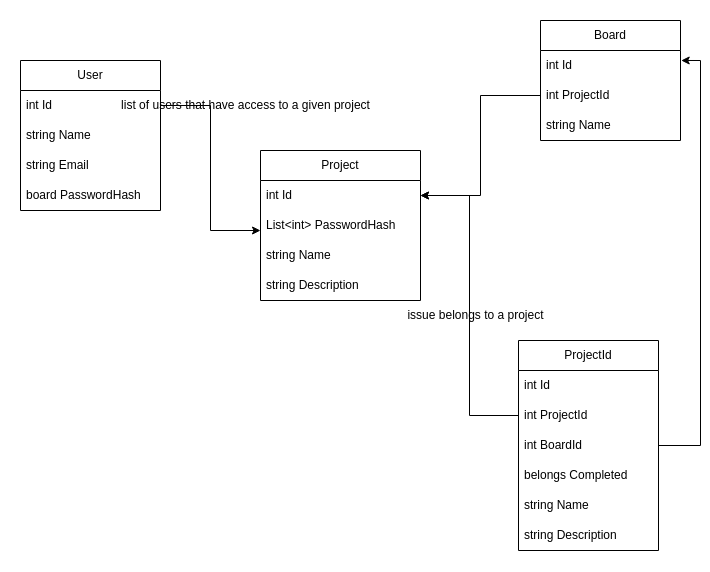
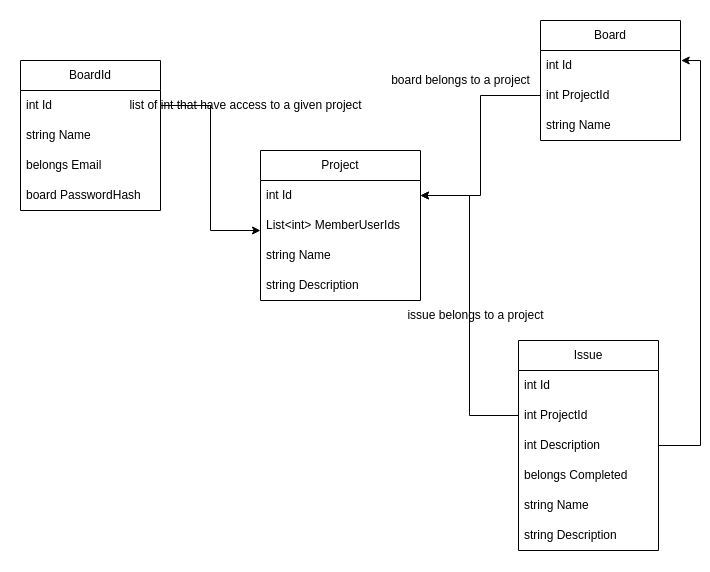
(91, 76) -> (91, 76)
none -> (461, 81)
(246, 106) -> (246, 106)
(61, 166) -> (64, 166)
(336, 226) -> (339, 226)
(589, 356) -> (589, 356)
(558, 446) -> (569, 446)
